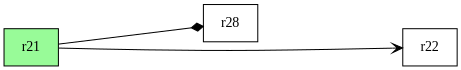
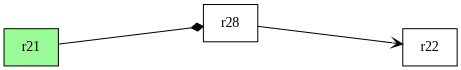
(226, 50) -> (325, 35)
